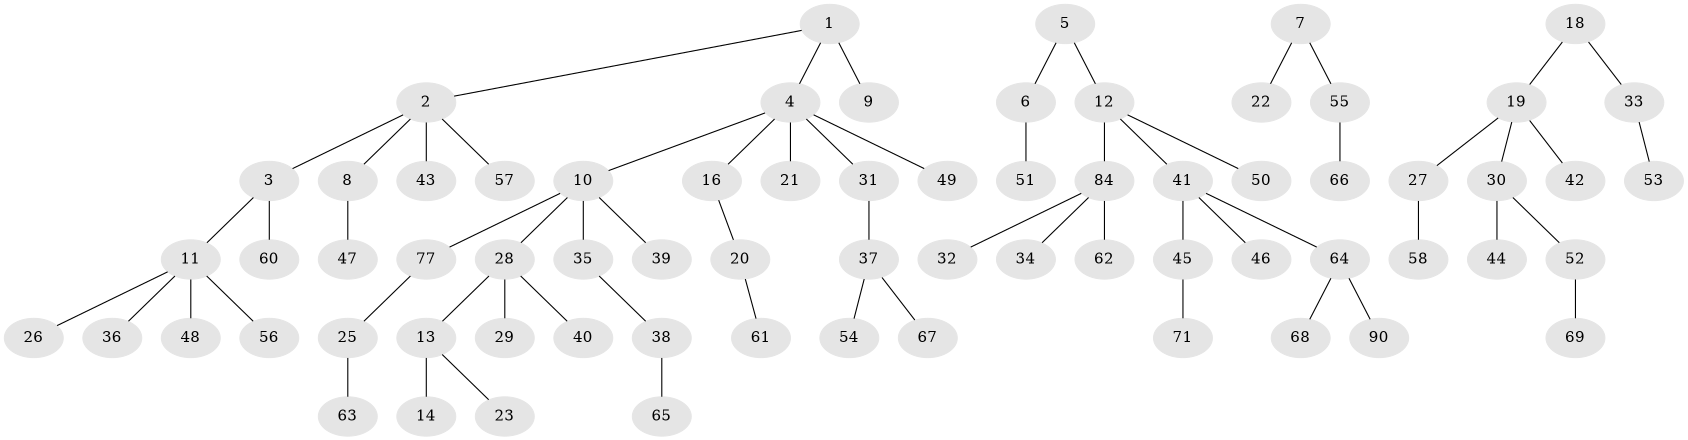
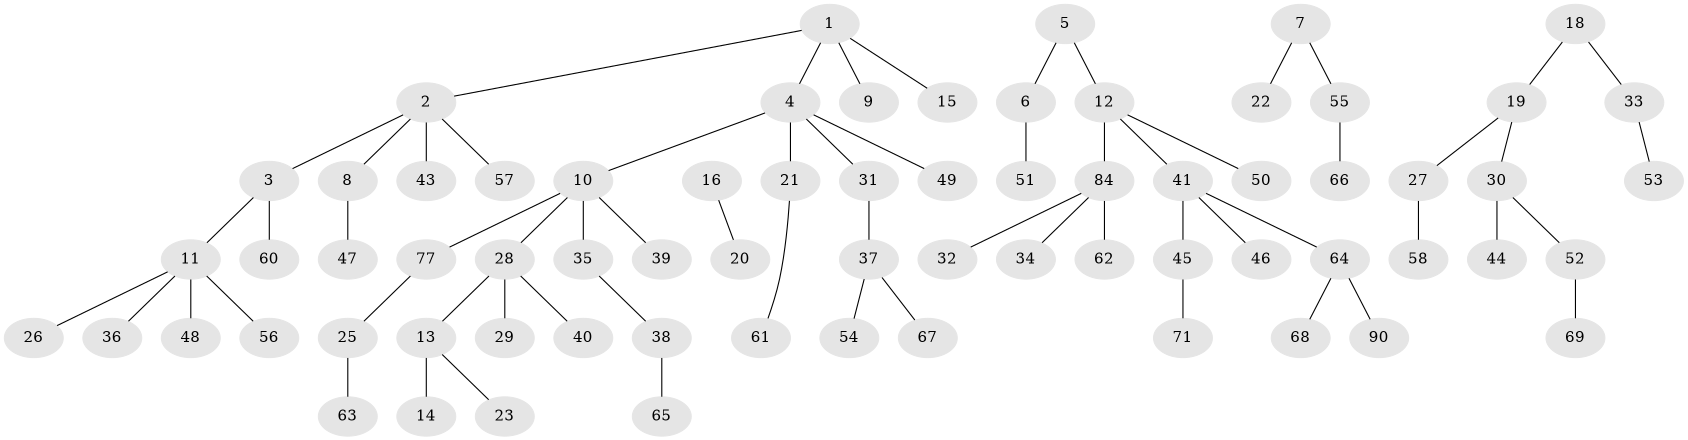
none -> (947, 102)
(751, 142) -> none
(1575, 181) -> none
(751, 299) -> (783, 260)
